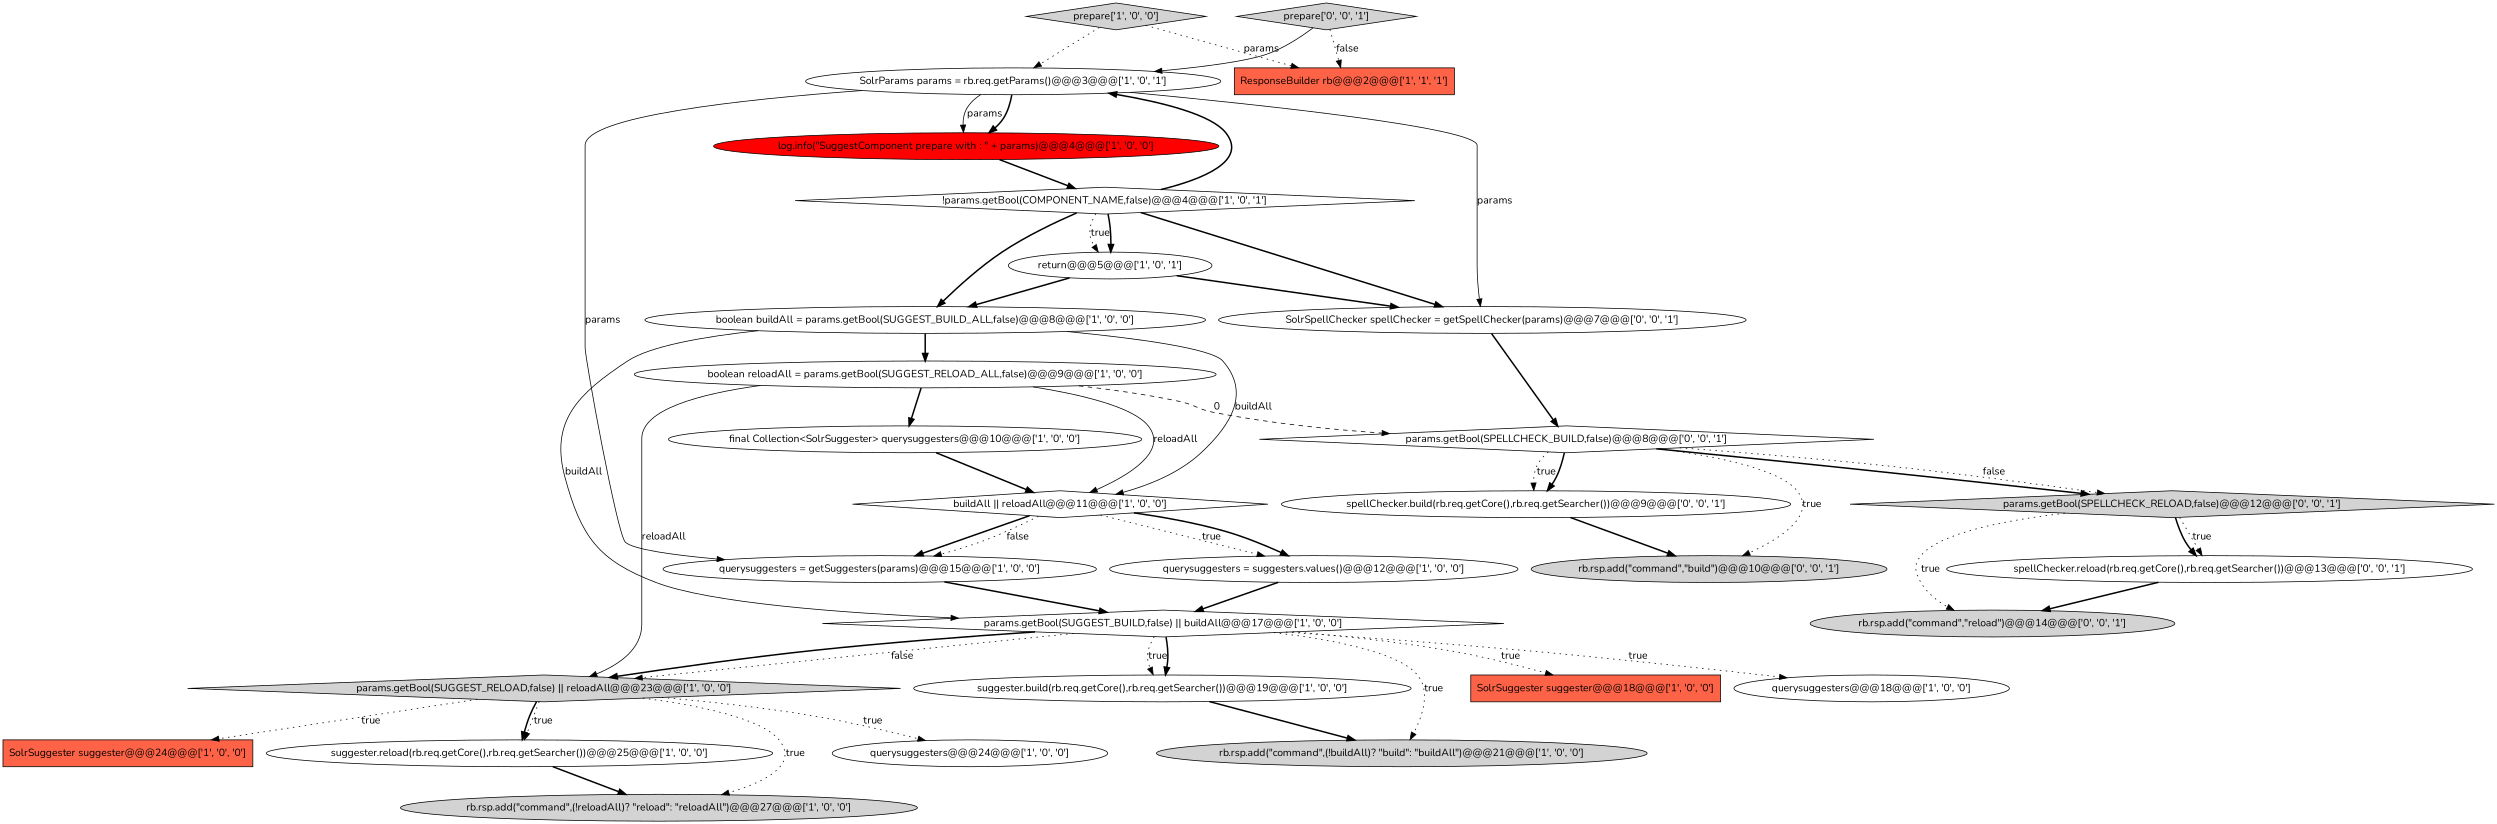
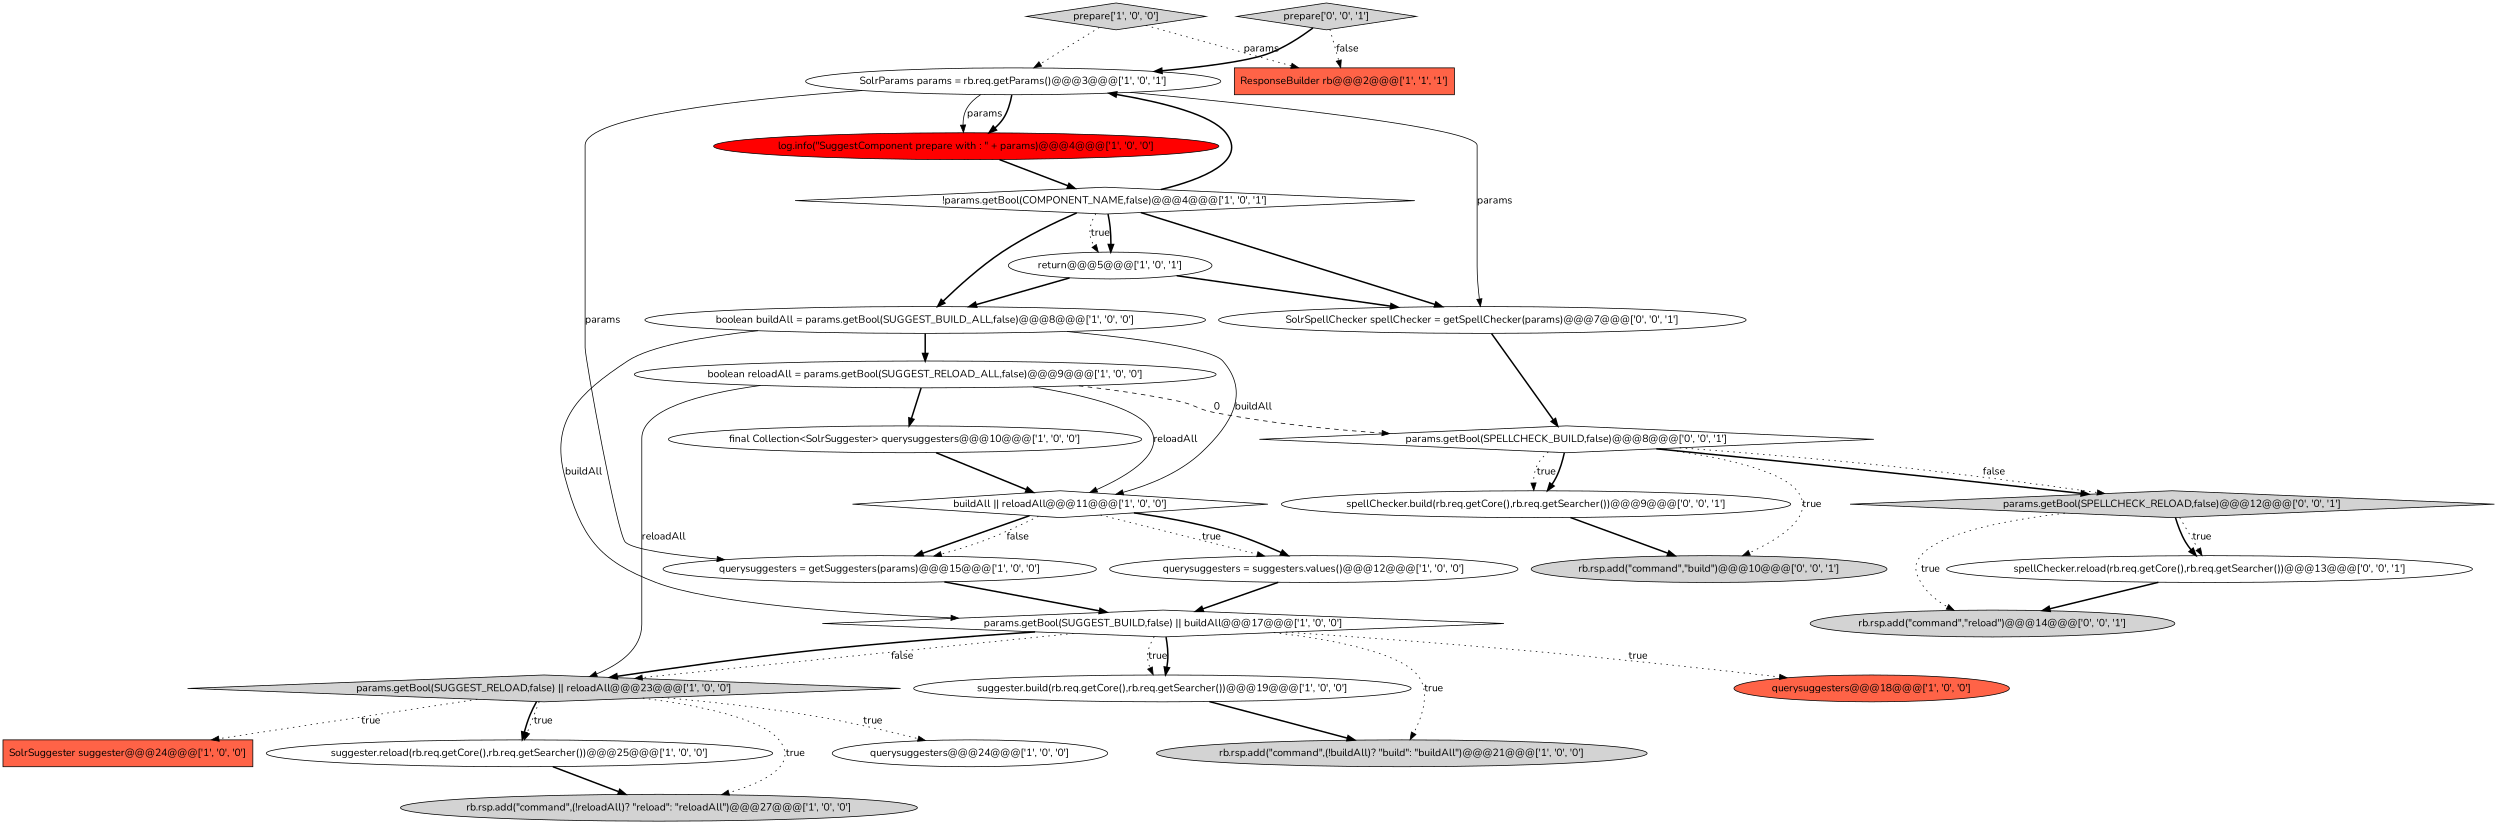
(1241, 61) -> (1241, 61)
(1596, 688) -> none
(1872, 688) -> (1872, 688)
